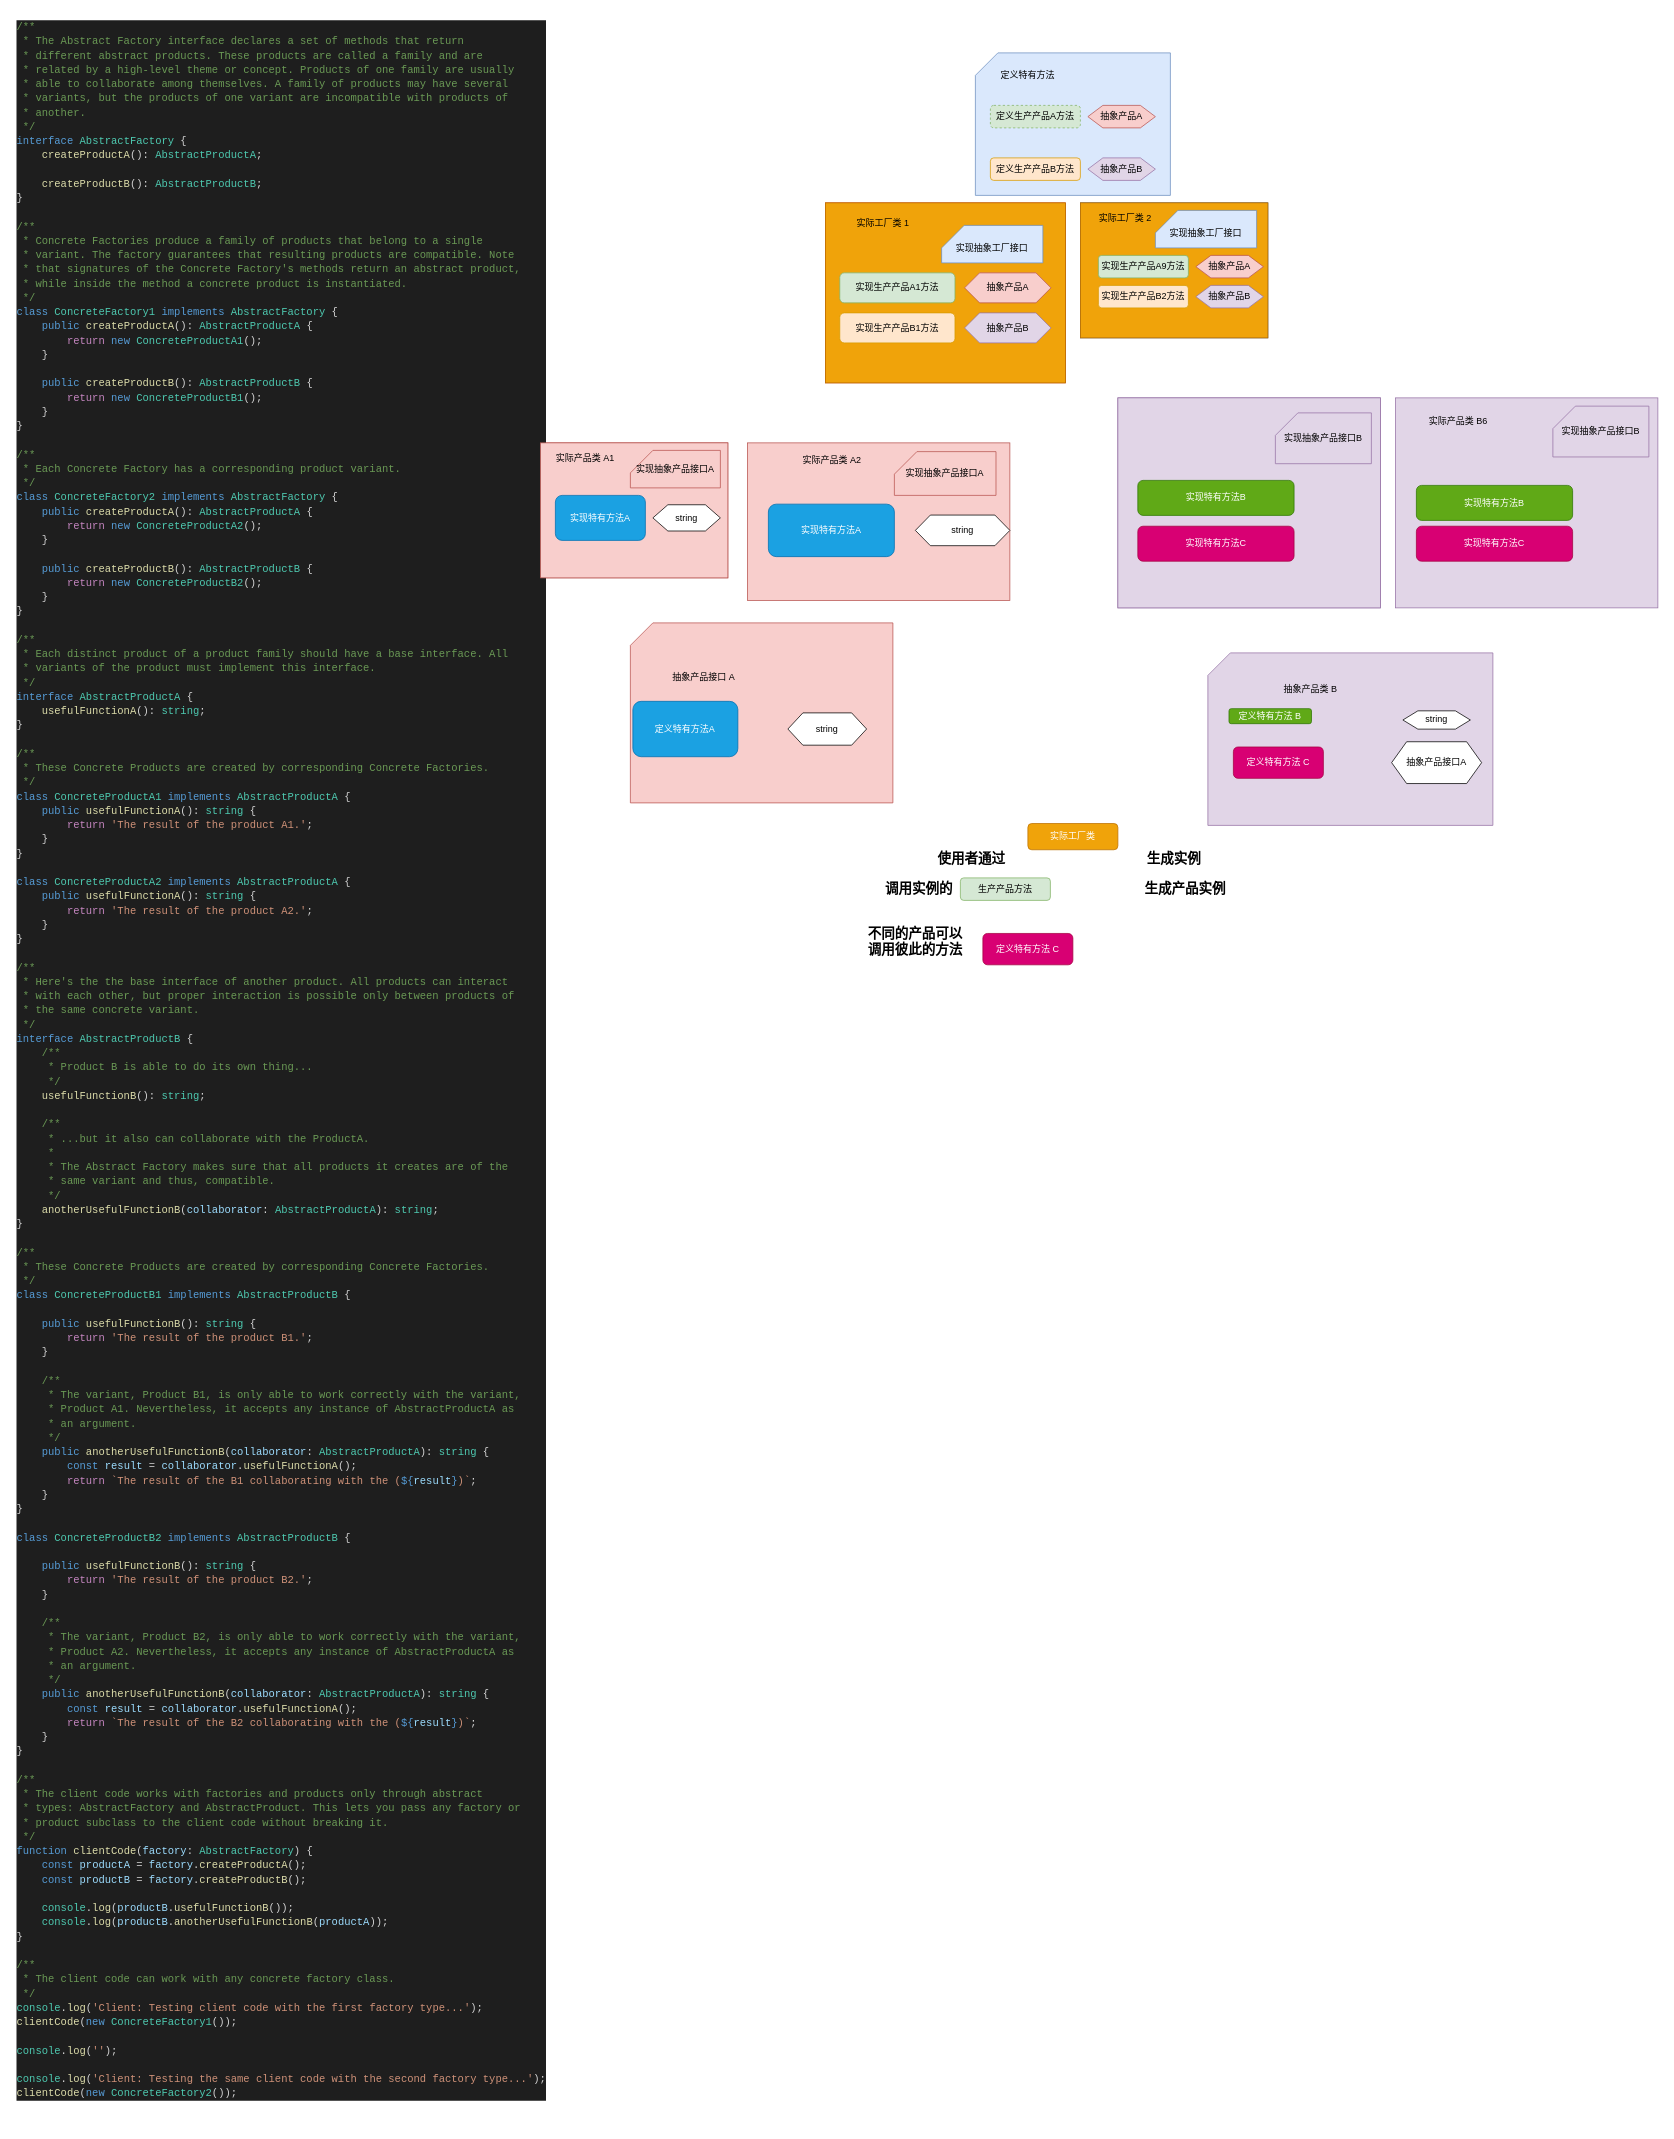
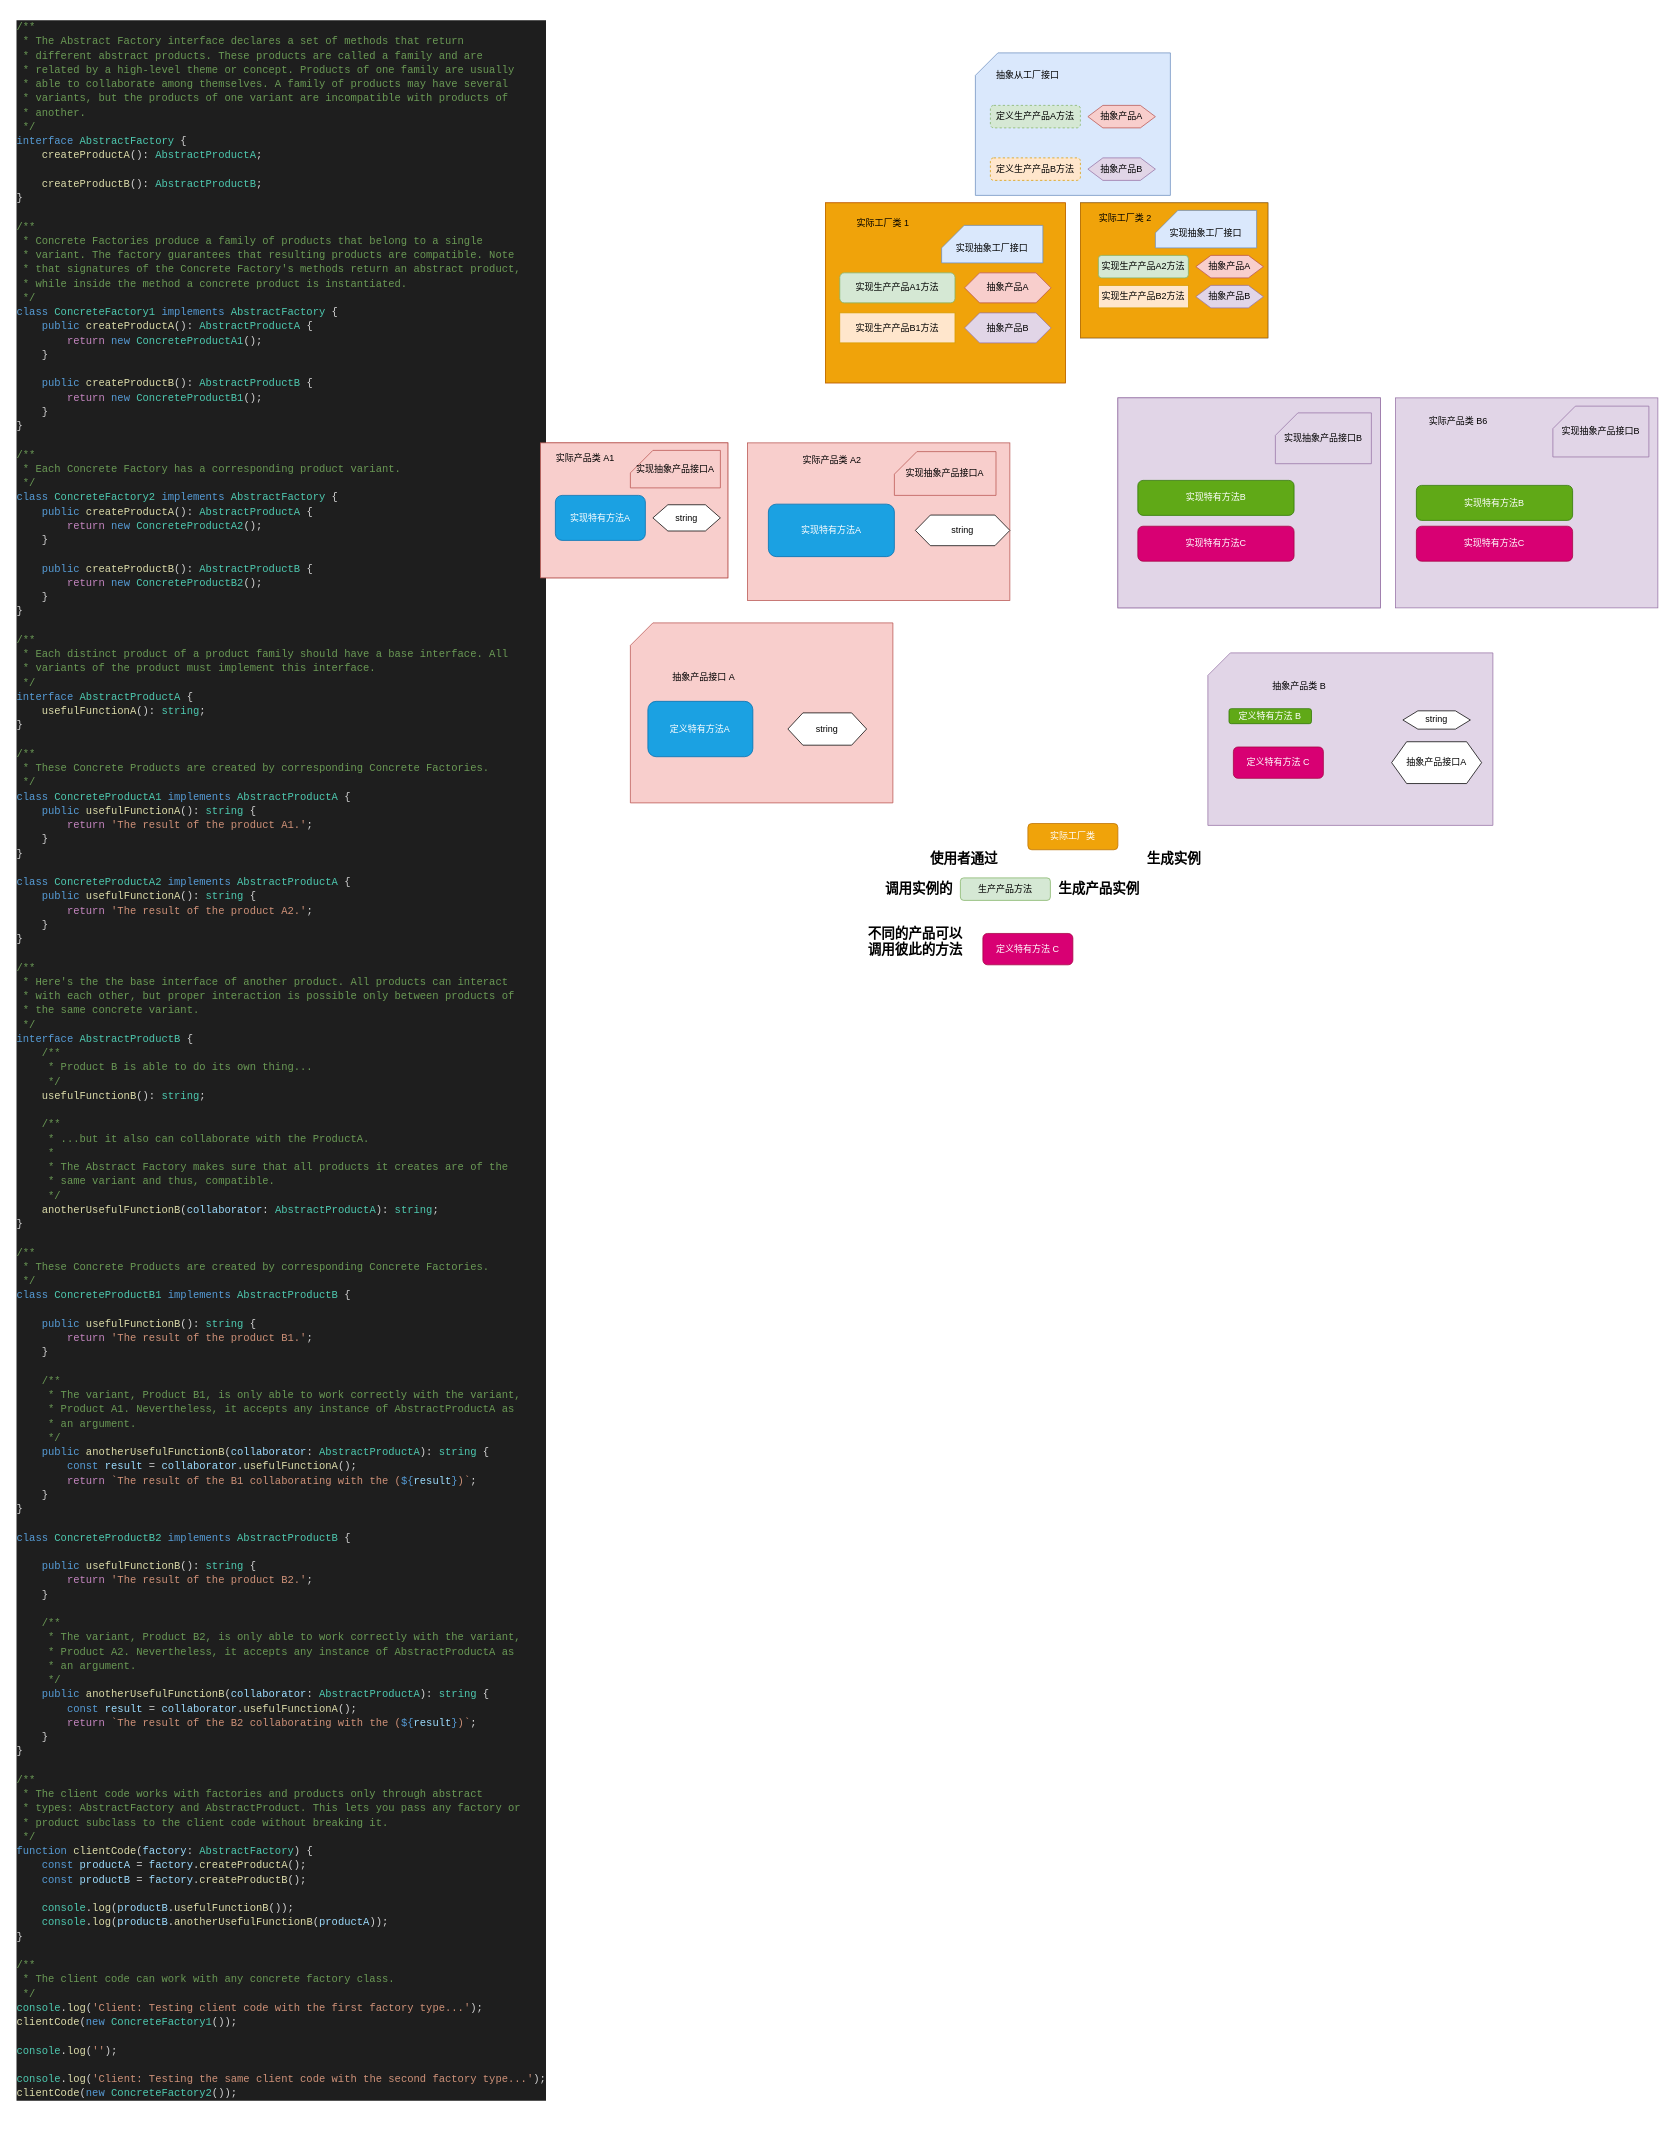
(1028, 75) -> (1028, 75)
(1035, 169) -> (1035, 169)
(1143, 267) -> (1143, 267)
(1143, 297) -> (1143, 297)
(897, 328) -> (897, 328)
(1310, 689) -> (1299, 686)
(685, 729) -> (700, 729)
(972, 859) -> (964, 859)
(1185, 889) -> (1099, 889)
